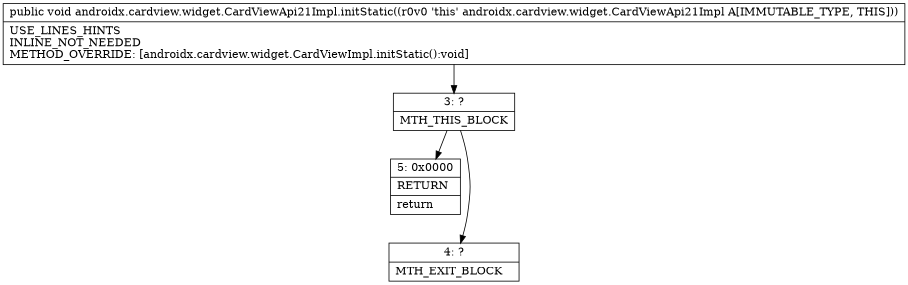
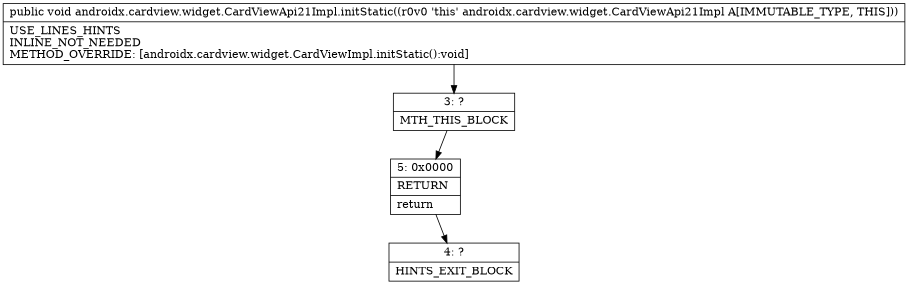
(470, 183) -> (440, 225)
(449, 271) -> (454, 271)
